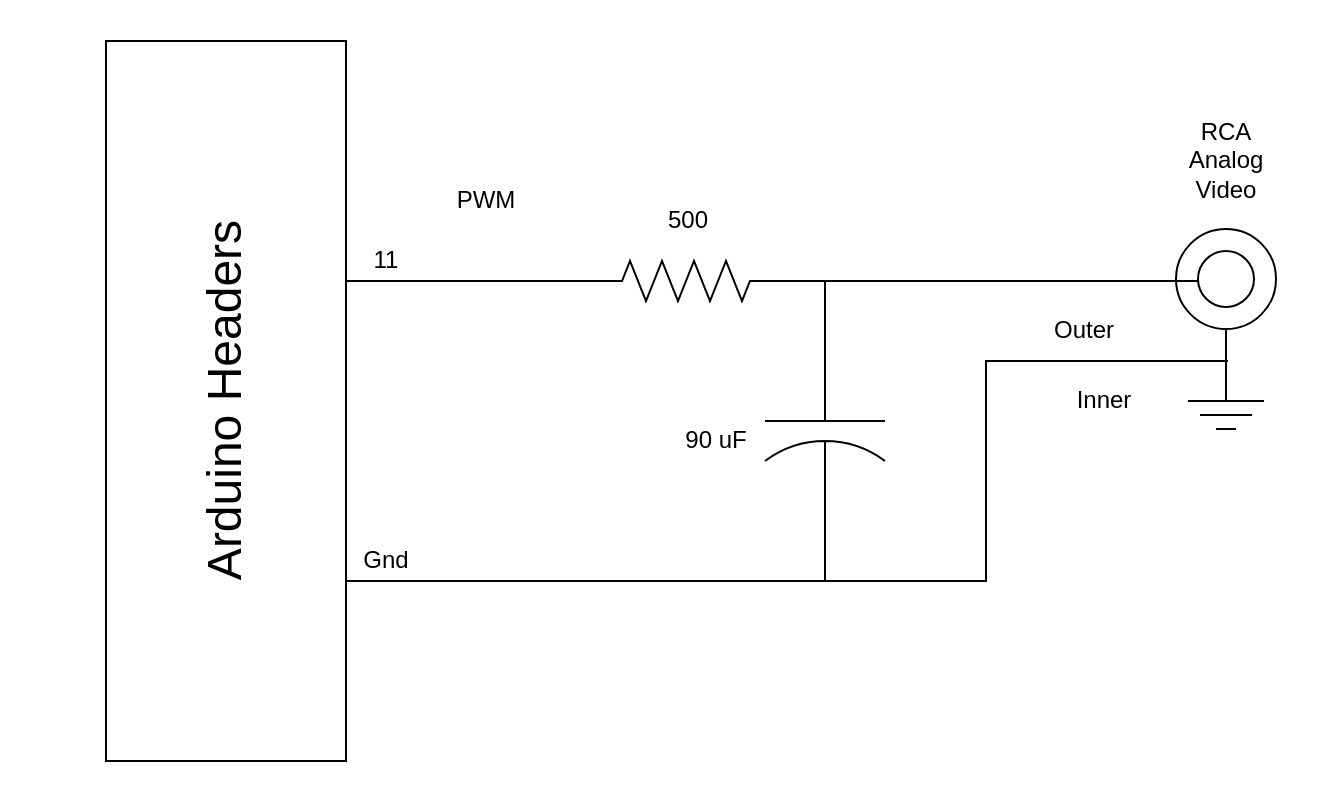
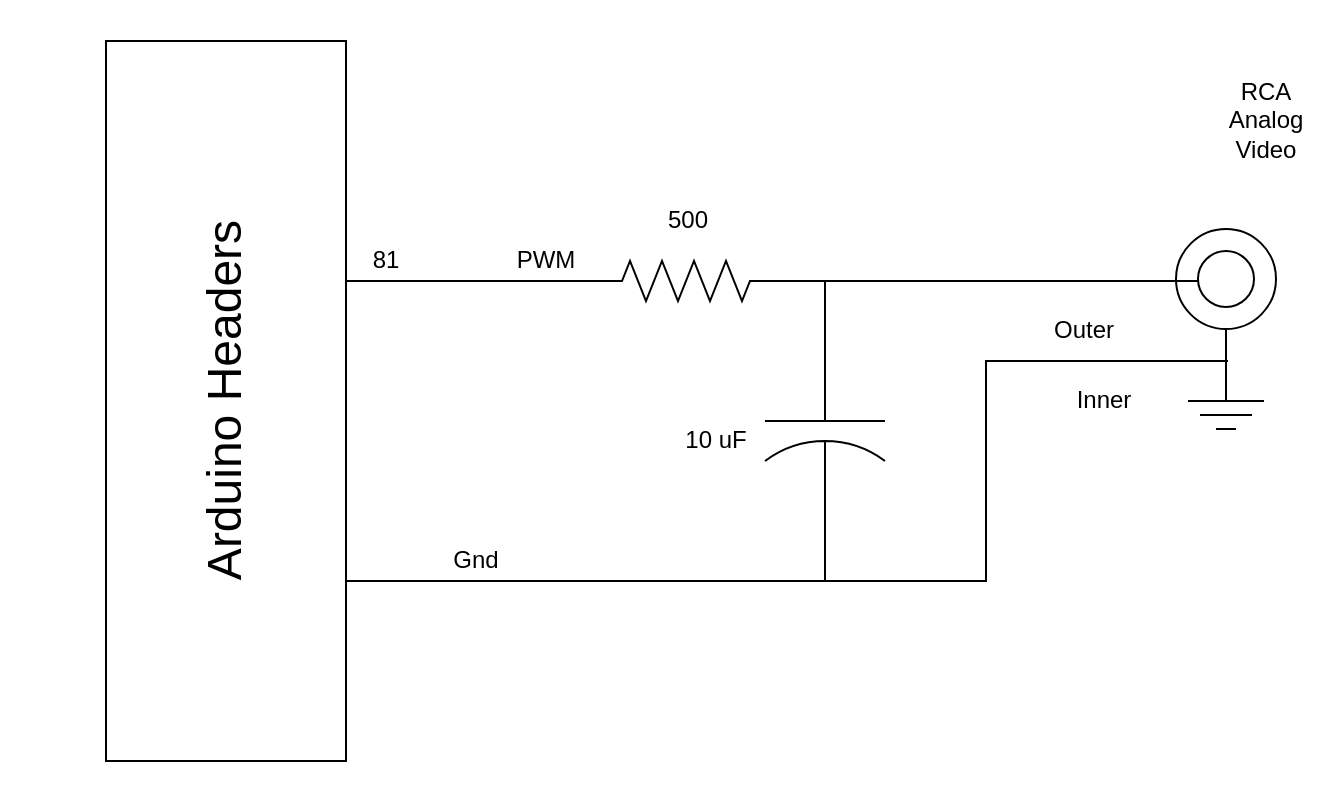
(1226, 161) -> (1266, 121)
(486, 201) -> (546, 261)
(387, 261) -> (387, 261)
(717, 441) -> (717, 441)
(386, 561) -> (476, 561)
